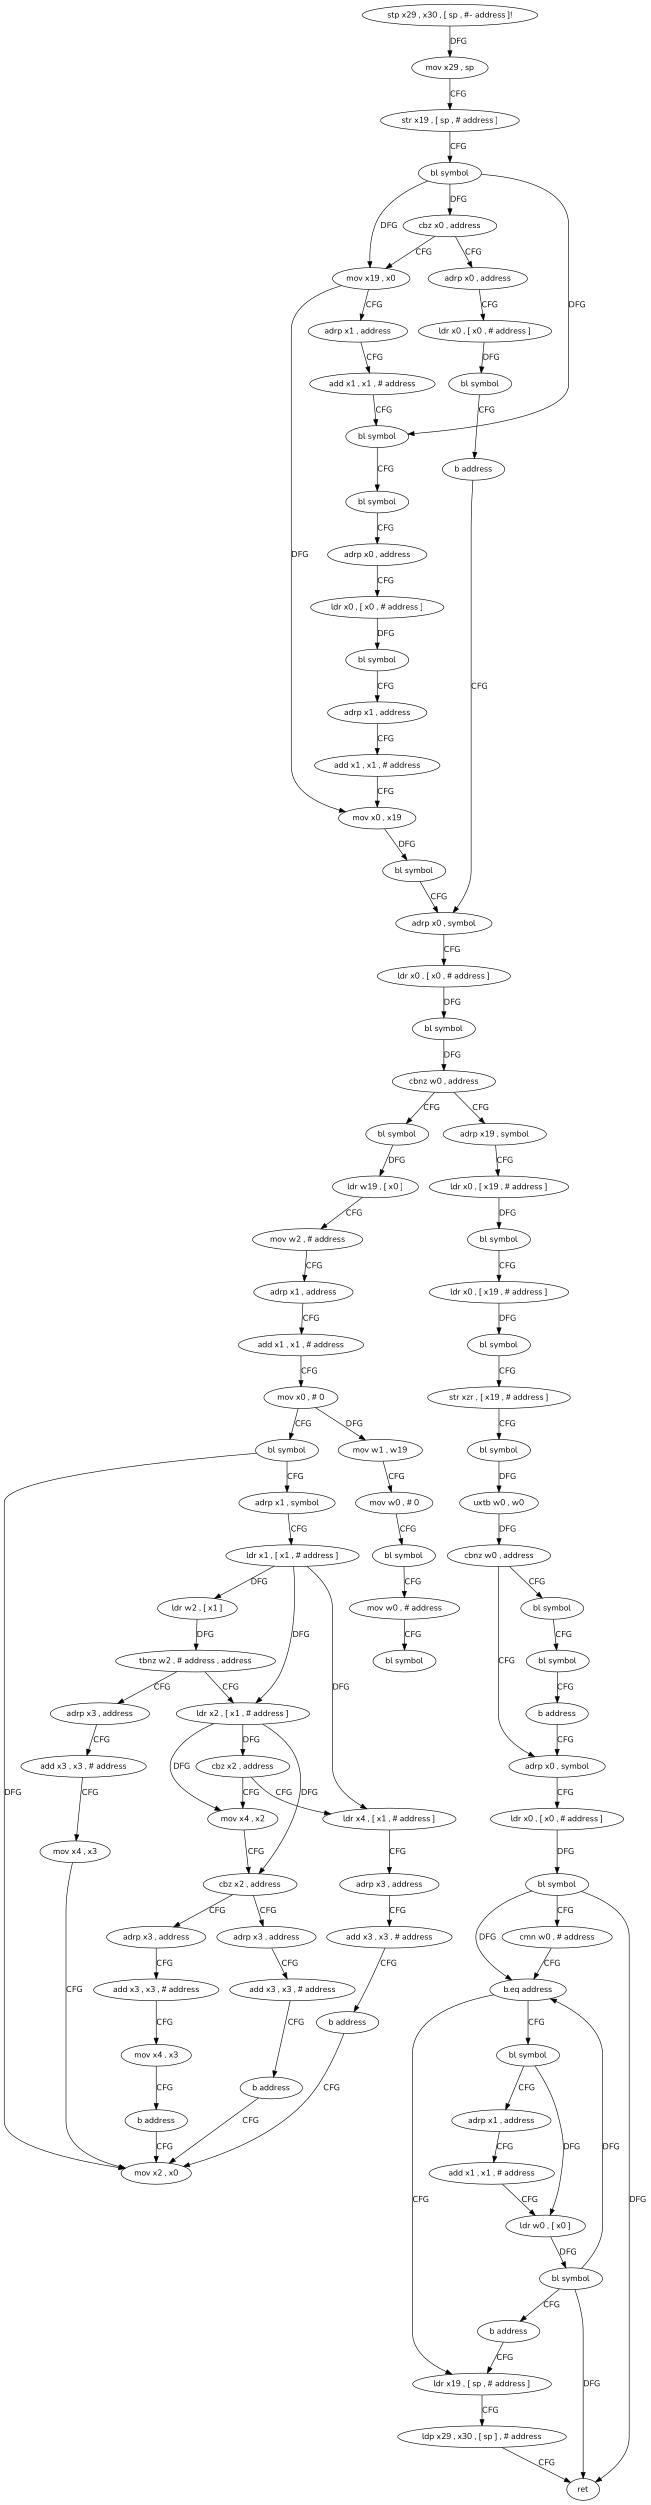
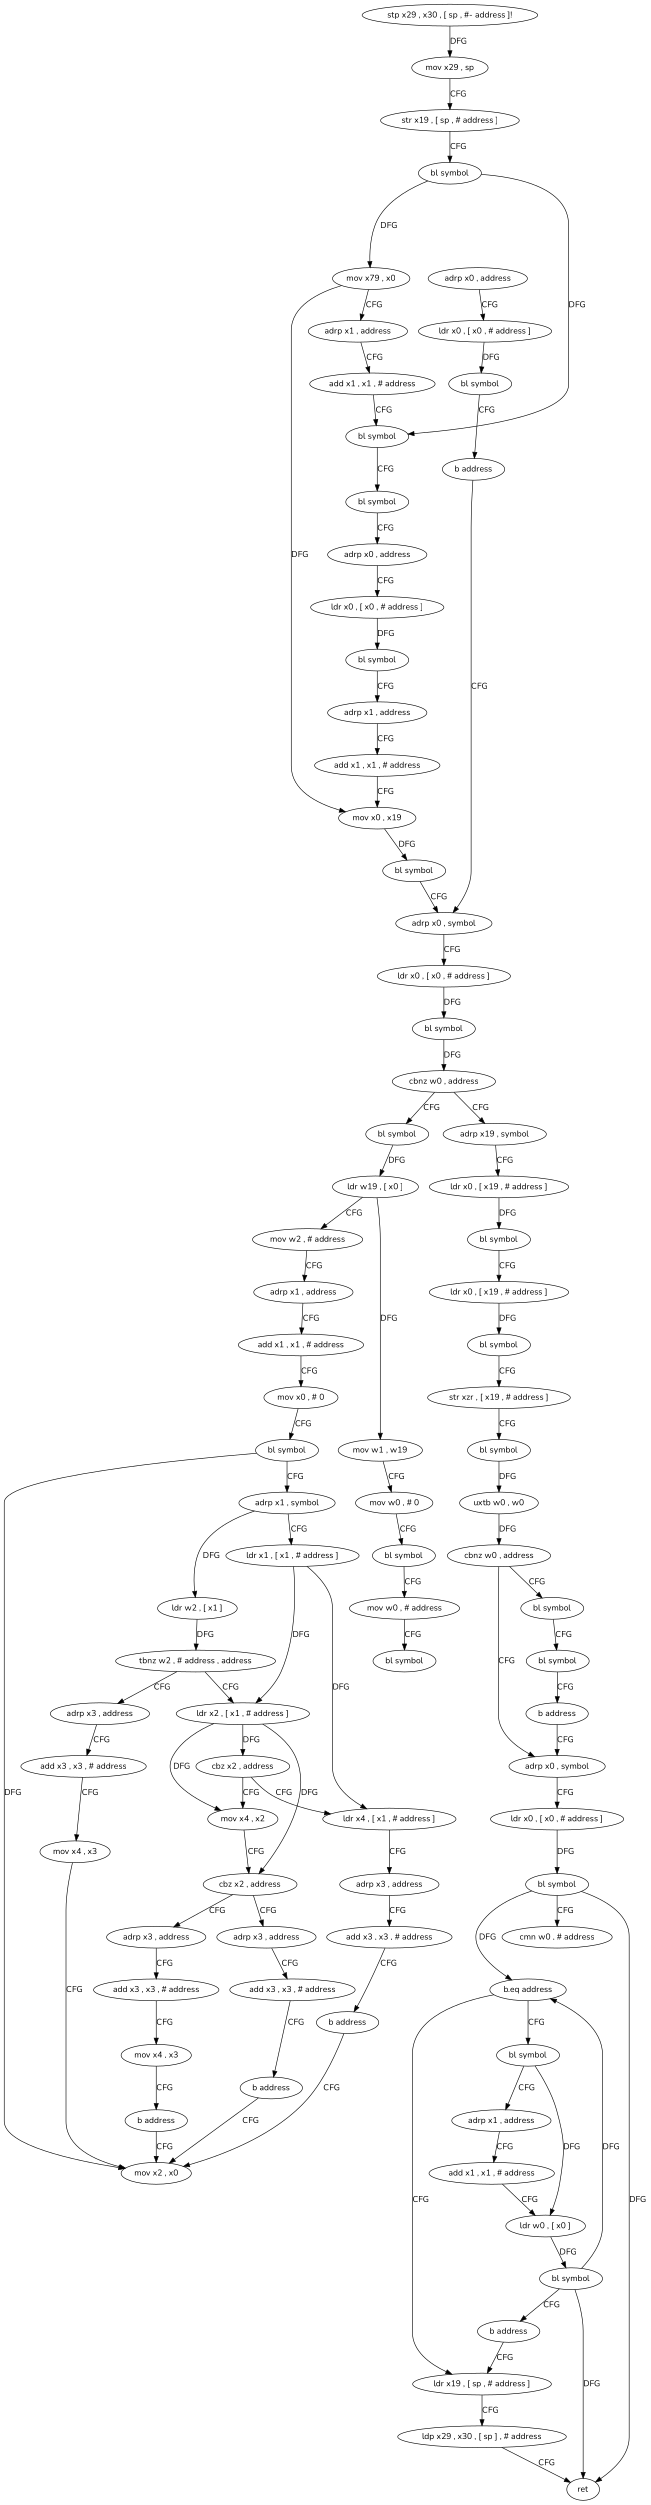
(450, 226) -> none
(371, 279) -> (371, 279)
(338, 1422) -> (380, 1315)
(247, 1581) -> (207, 1539)
(544, 1961) -> none
